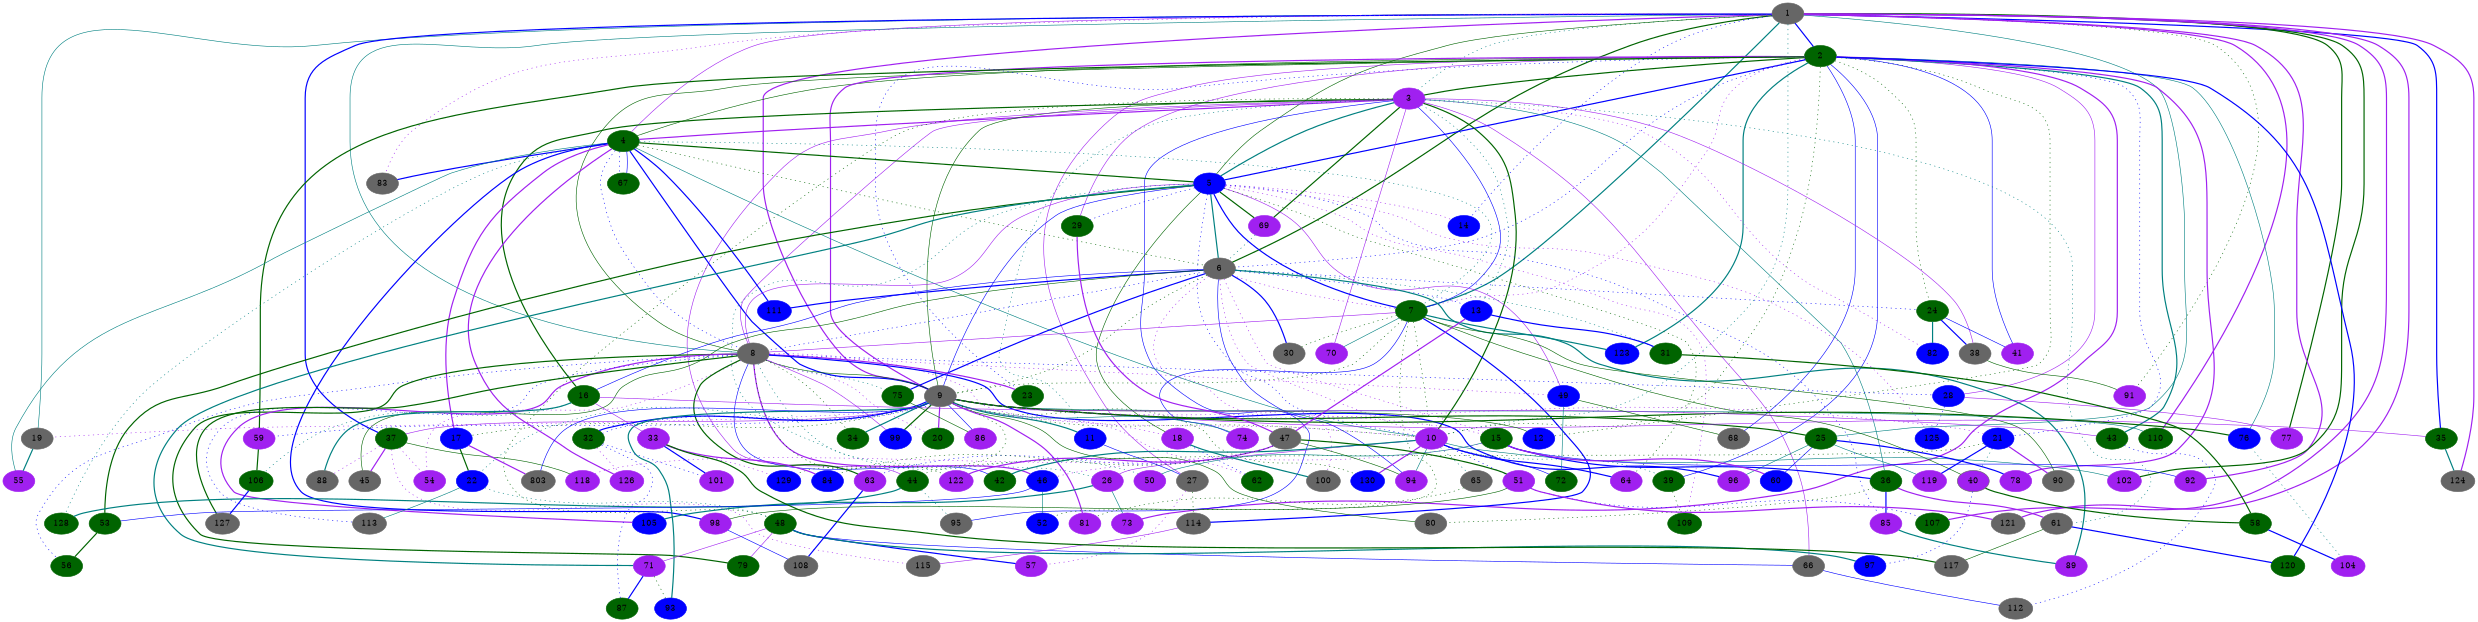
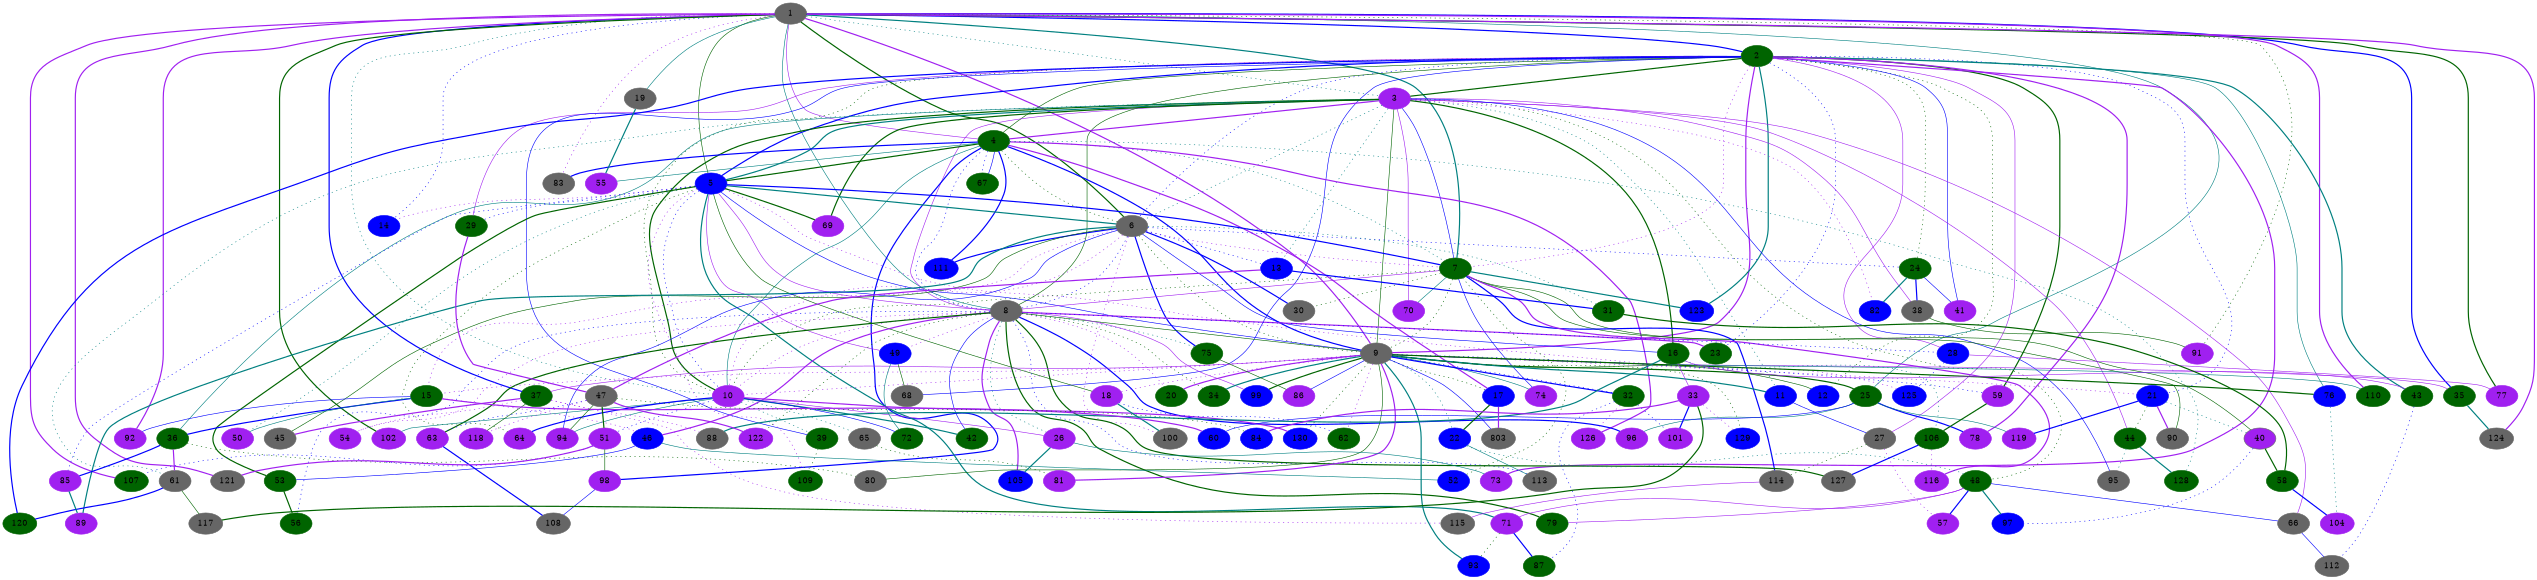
(1242, 247) -> (1263, 162)
(1183, 425) -> (1068, 374)
(316, 426) -> none
none -> (1932, 481)
